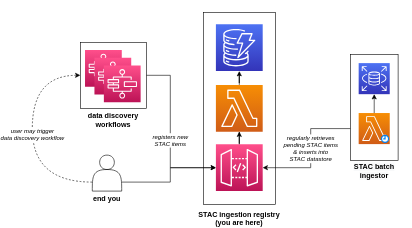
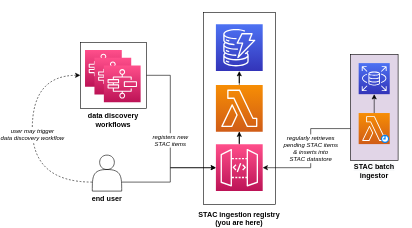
(374, 107) -> (374, 107)
(107, 198) -> (107, 198)
